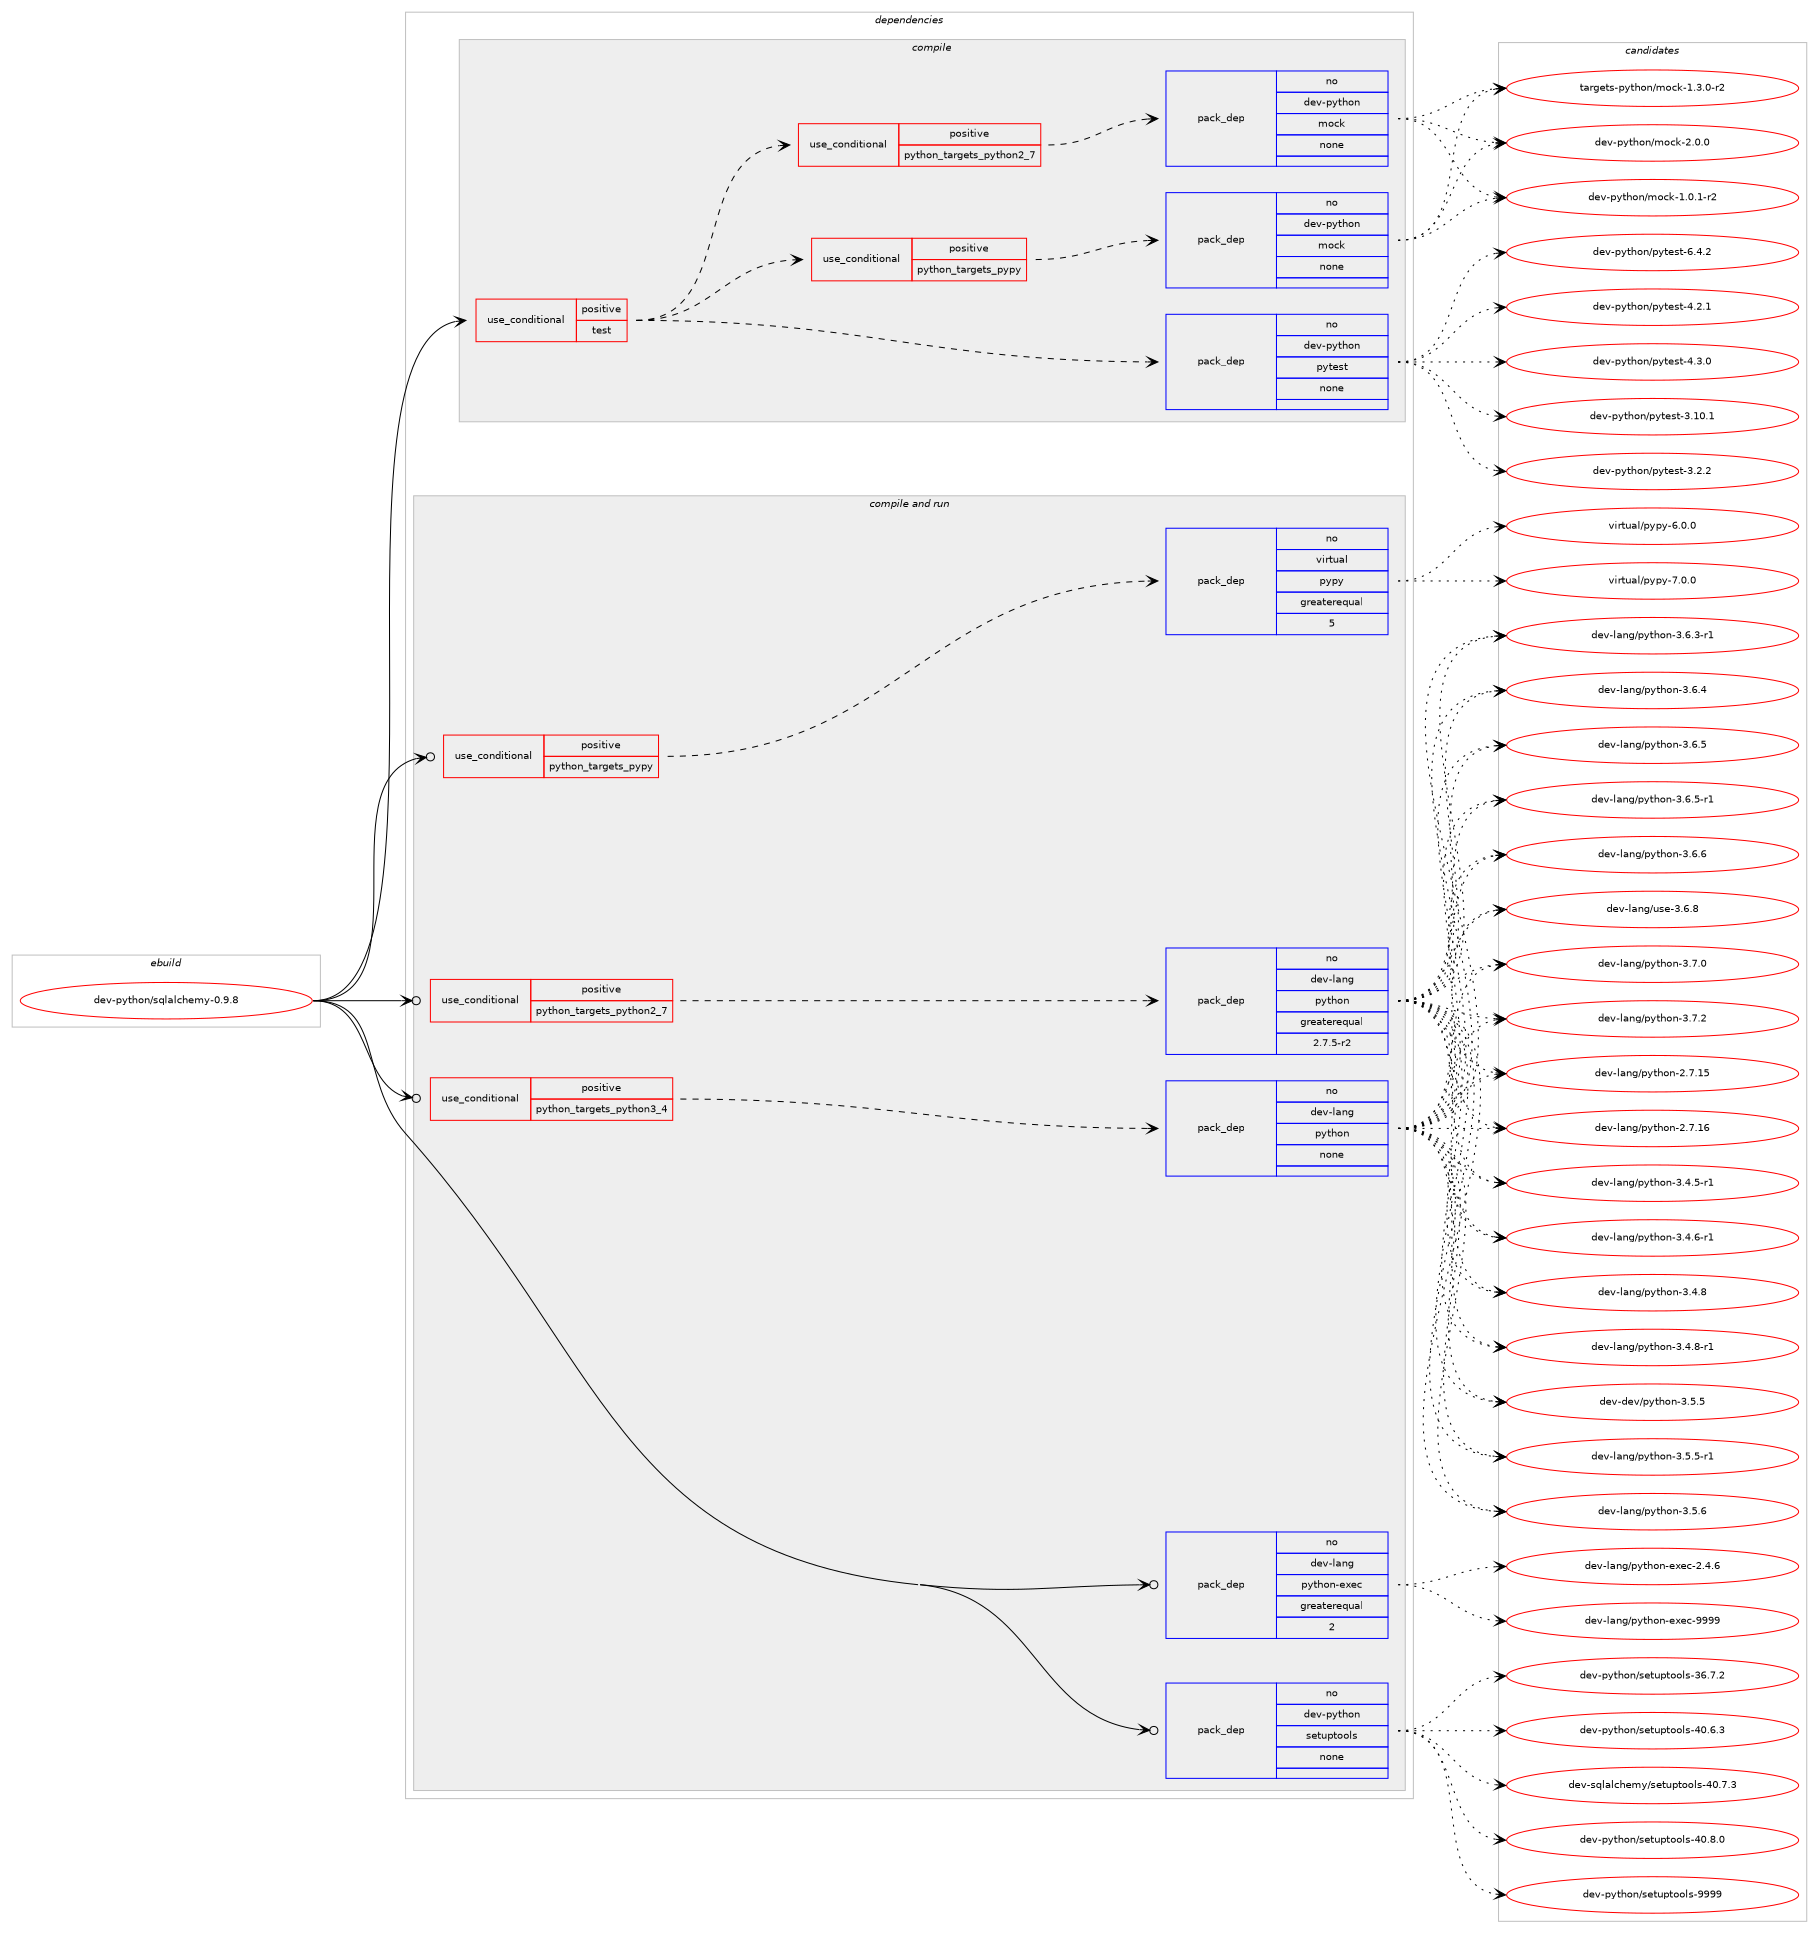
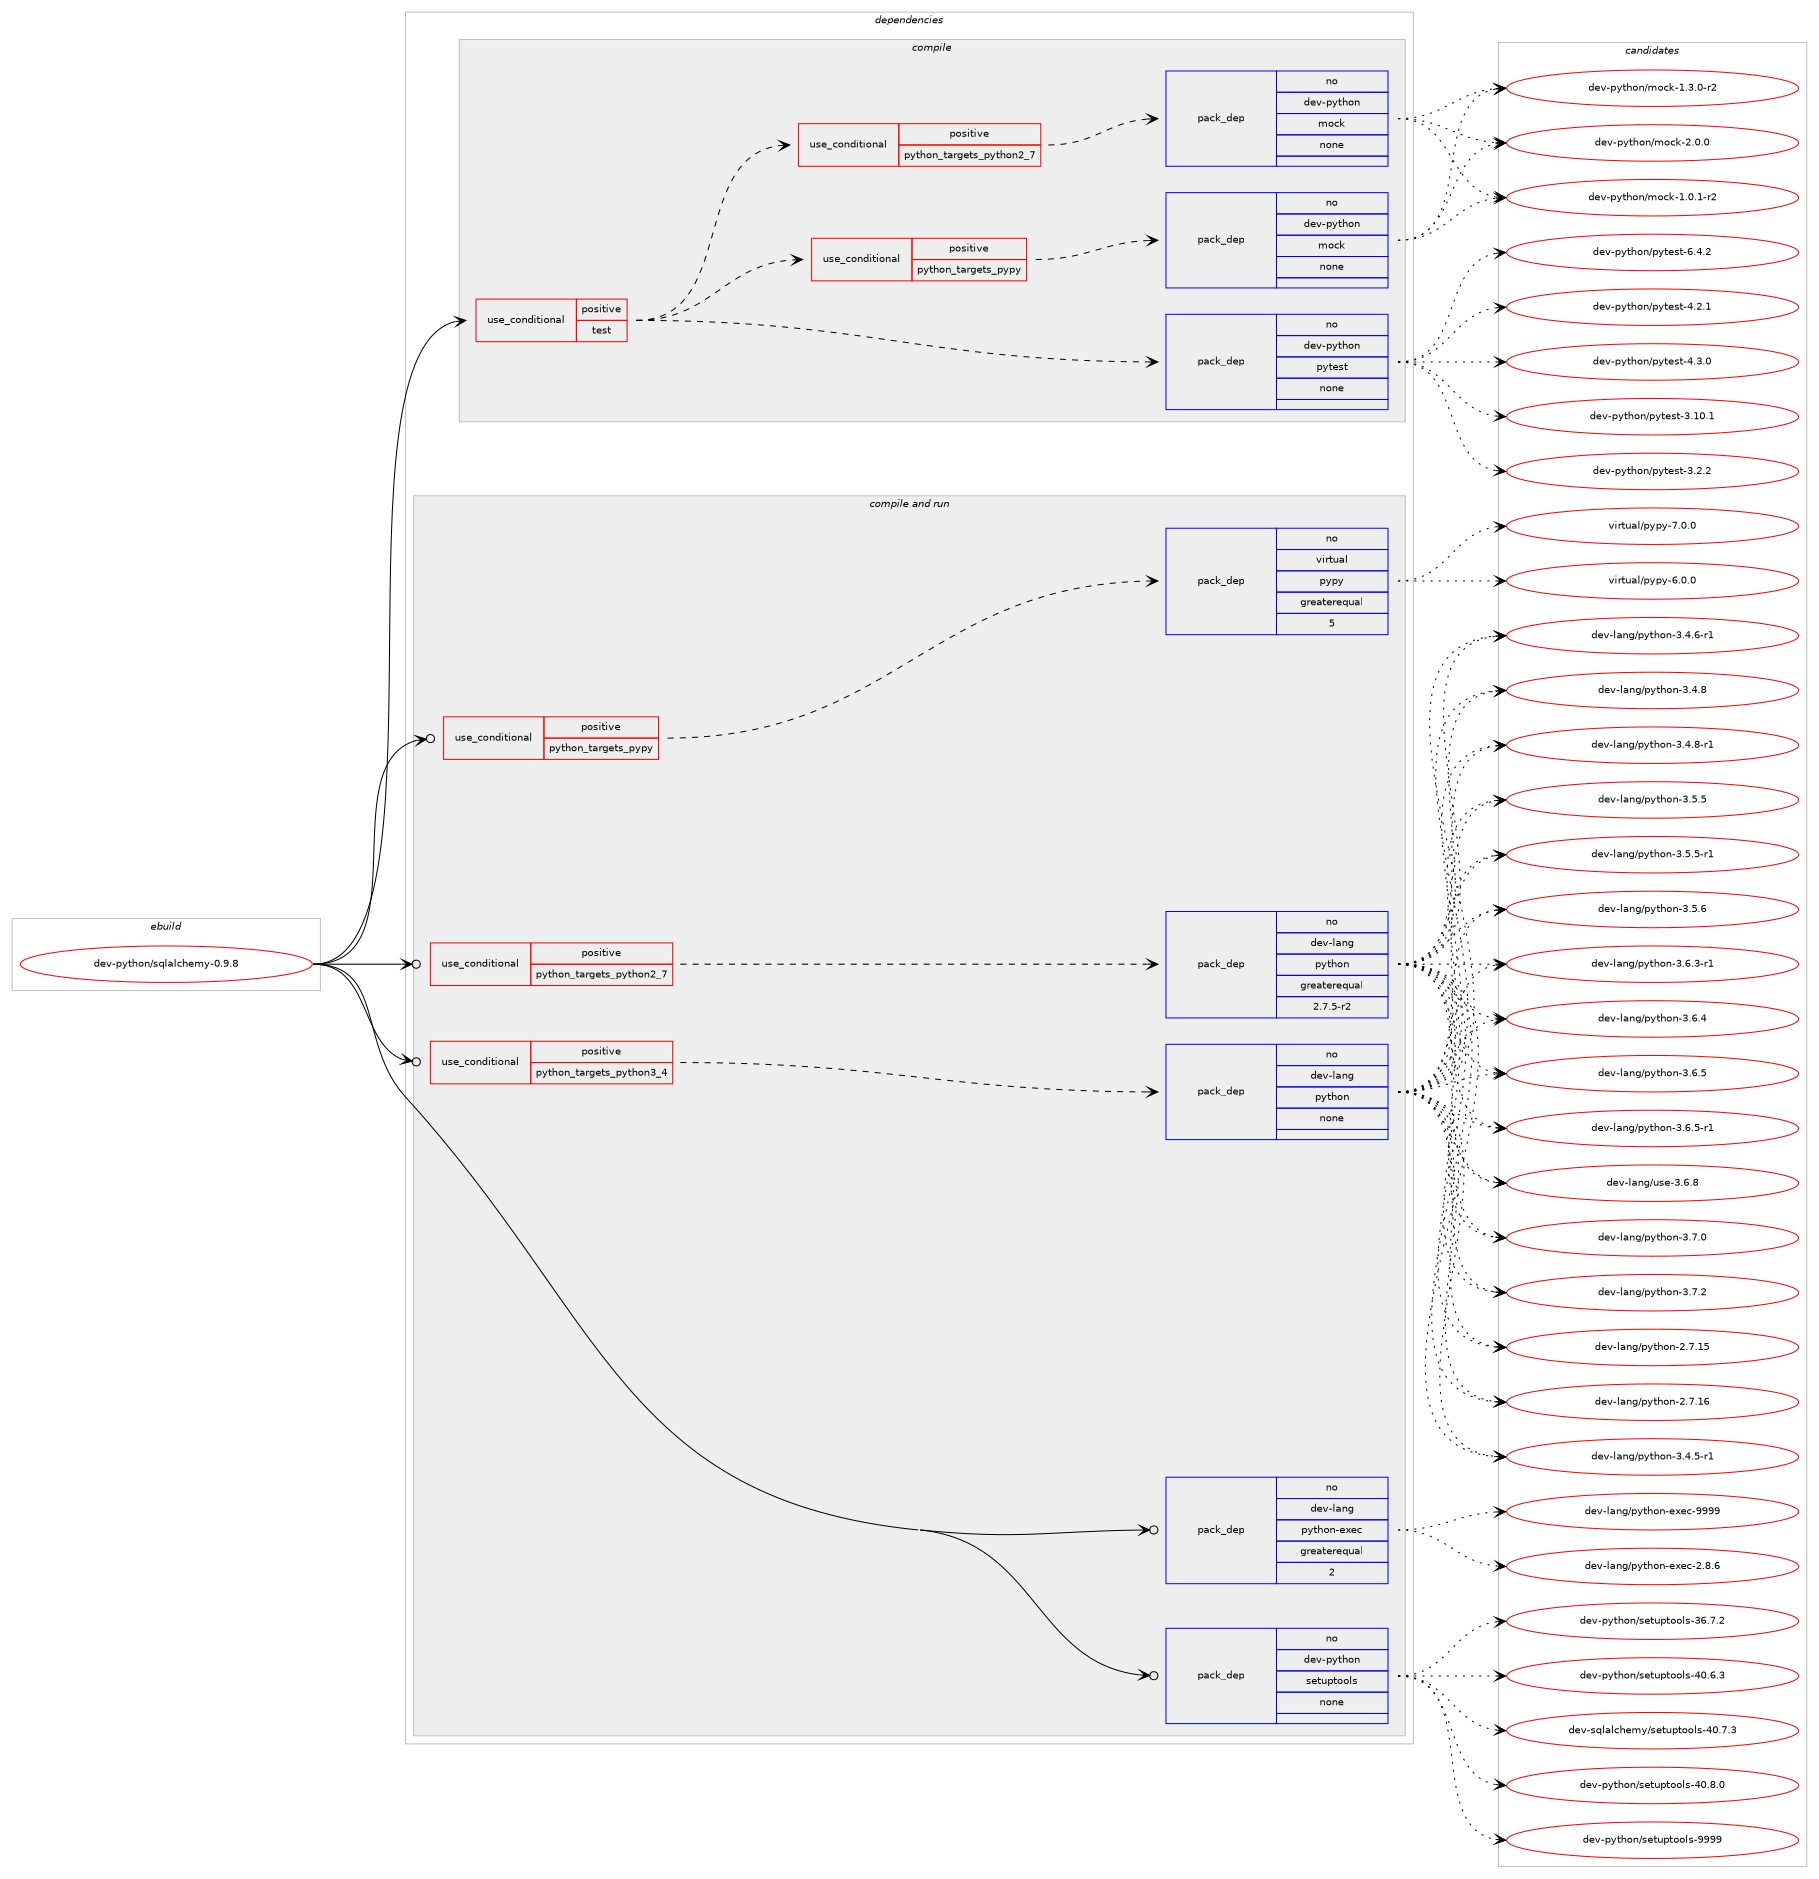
(1653, 88) -> (1653, 88)
(1653, 855) -> none
(1653, 1402) -> (1653, 800)
(1653, 1566) -> (1653, 1566)
